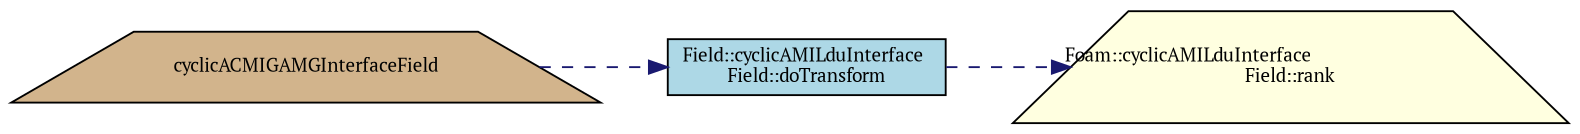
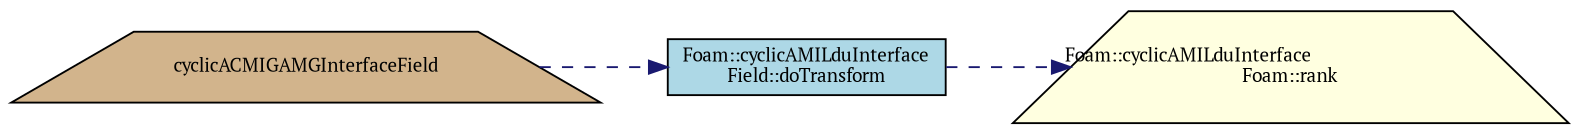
(807, 67) -> (807, 67)
(1291, 67) -> (1291, 67)
